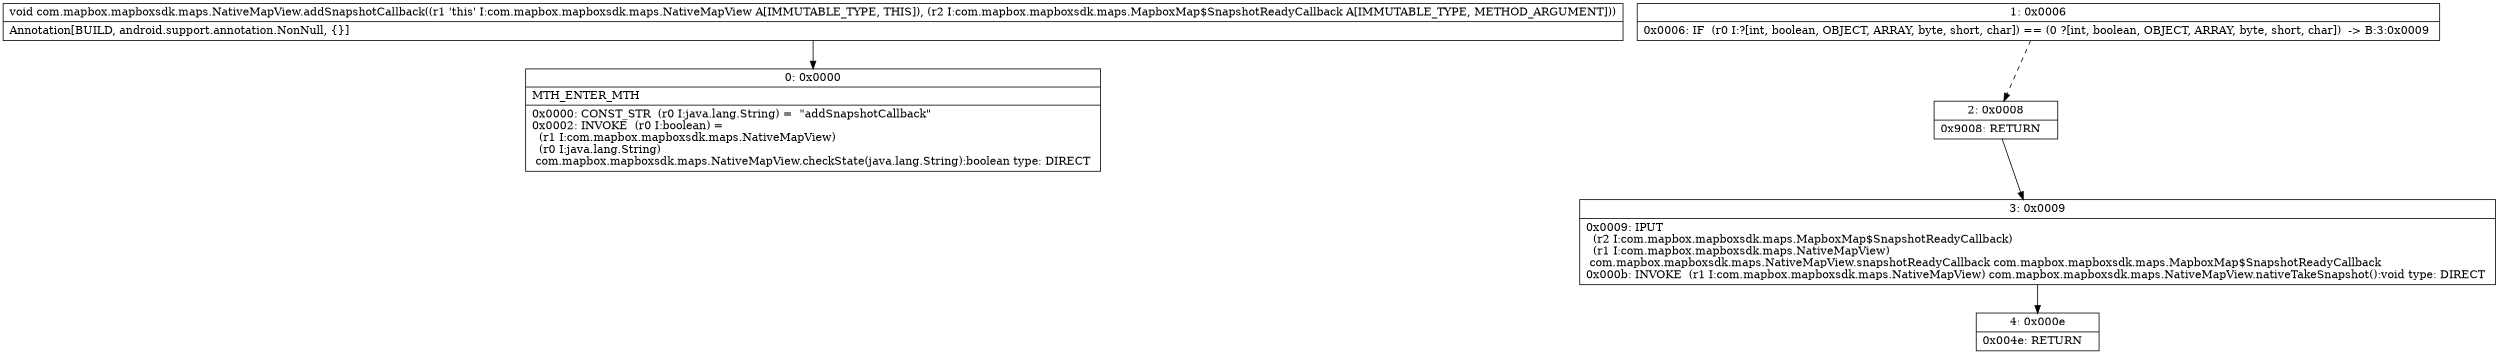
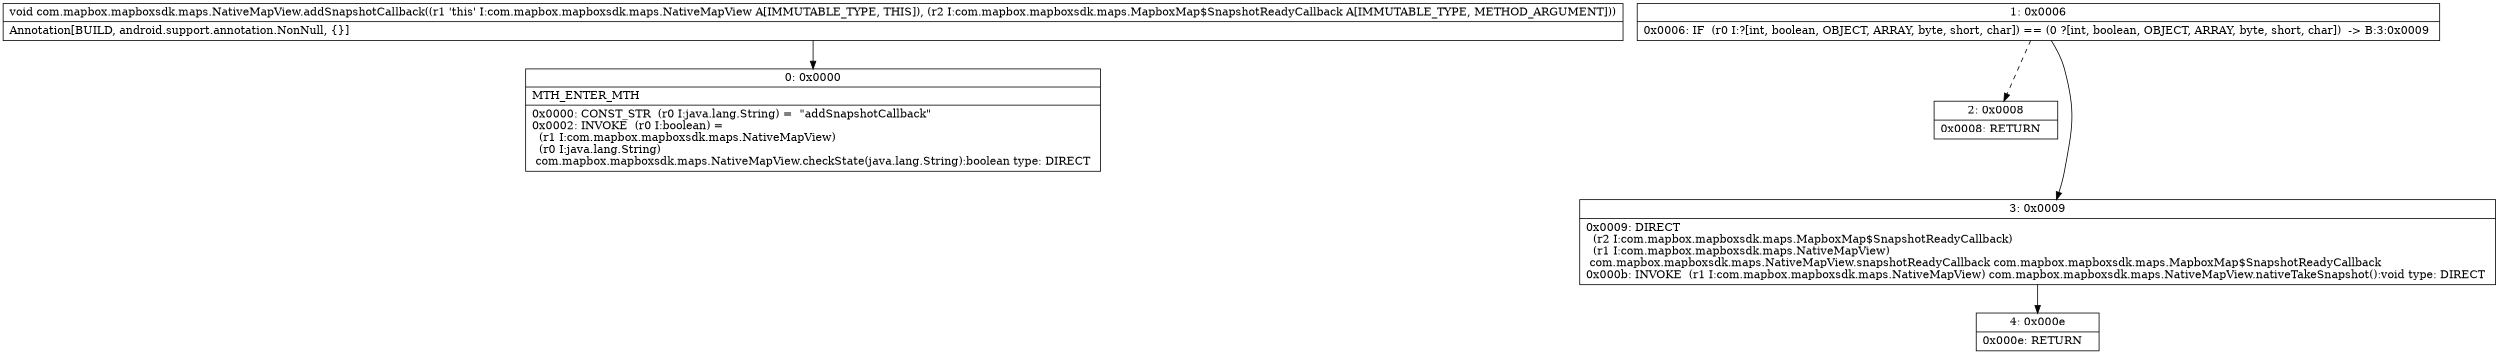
(1996, 129) -> (1996, 129)
(2011, 165) -> (2072, 115)
(1628, 228) -> (1637, 228)
(2038, 341) -> (2038, 341)
